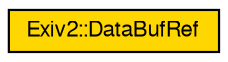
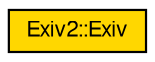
(114, 31) -> (77, 31)
